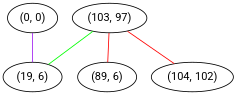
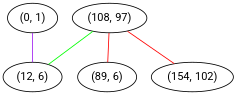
(33, 18) -> (33, 18)
(110, 18) -> (110, 18)
(33, 77) -> (33, 77)
(192, 77) -> (192, 77)
